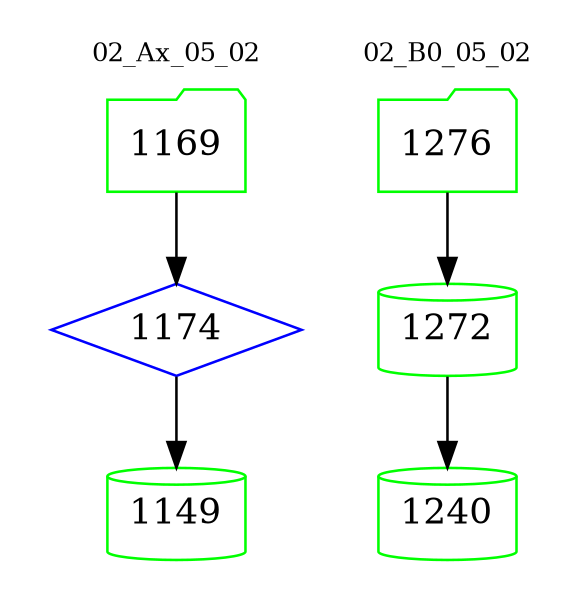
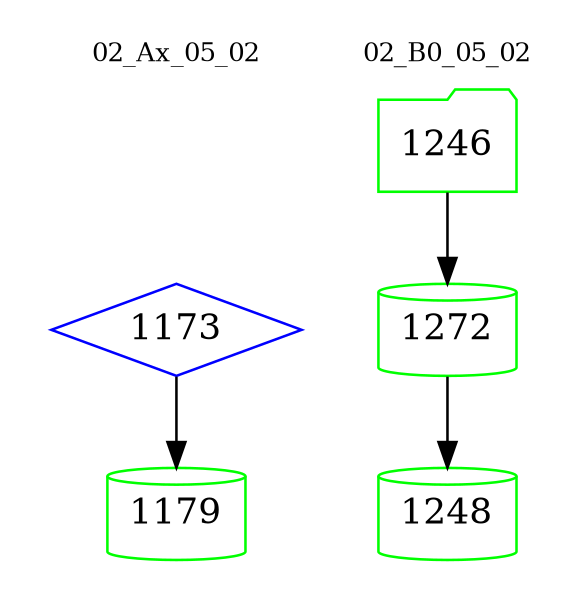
(176, 146) -> none
(447, 146) -> (447, 146)
(176, 330) -> (176, 330)
(176, 514) -> (176, 514)
(447, 514) -> (447, 514)
